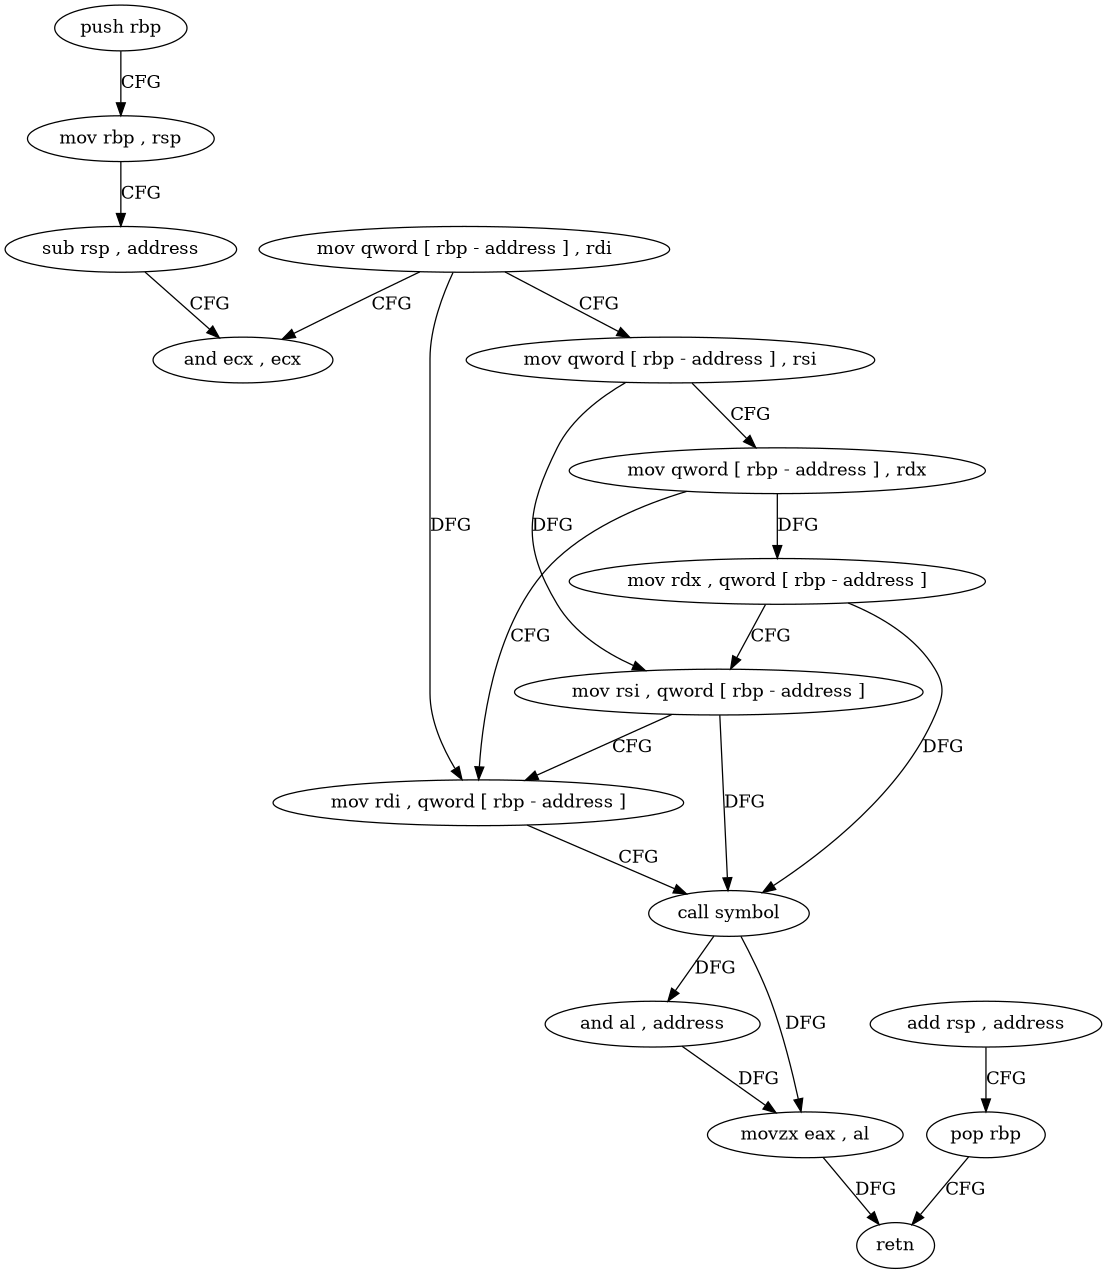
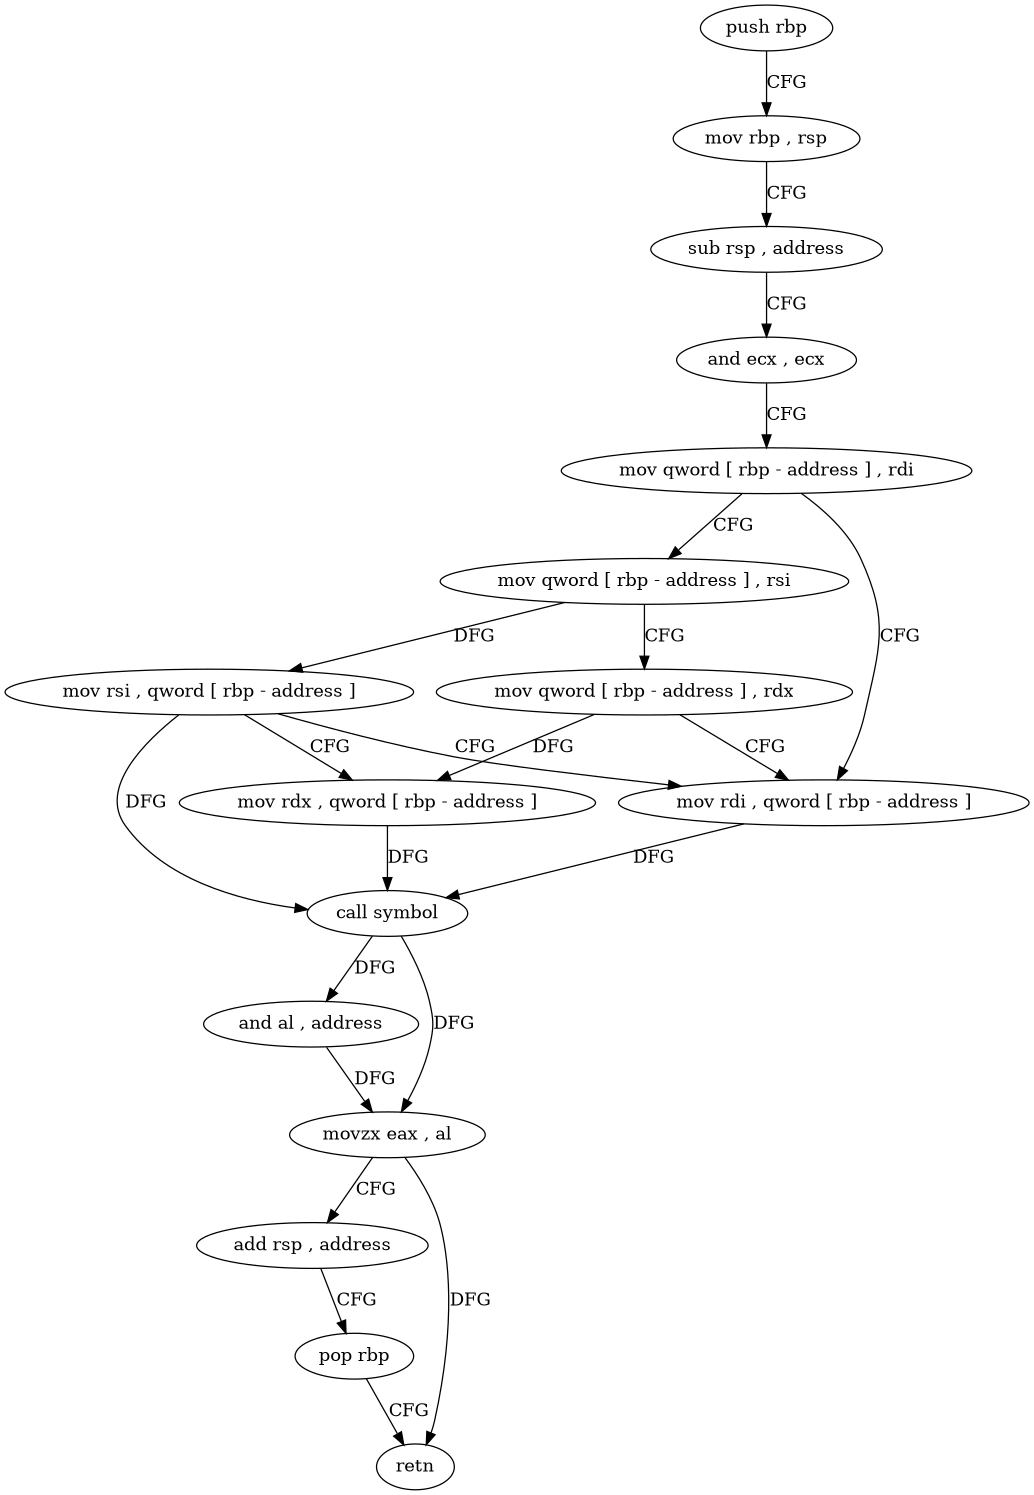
(357, 302) -> (767, 409)
(451, 526) -> (900, 637)
(751, 631) -> (293, 744)
(639, 858) -> (654, 858)
none -> (354, 1185)
